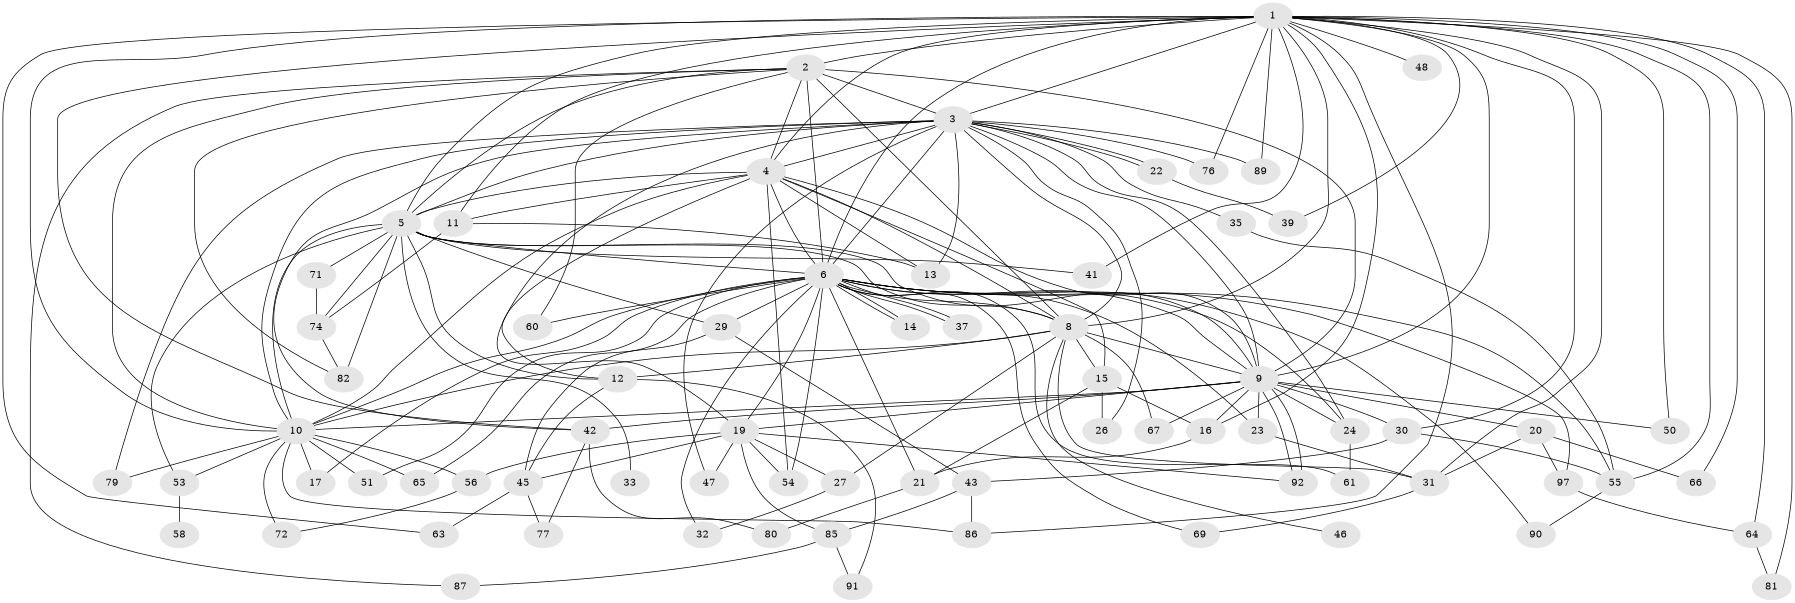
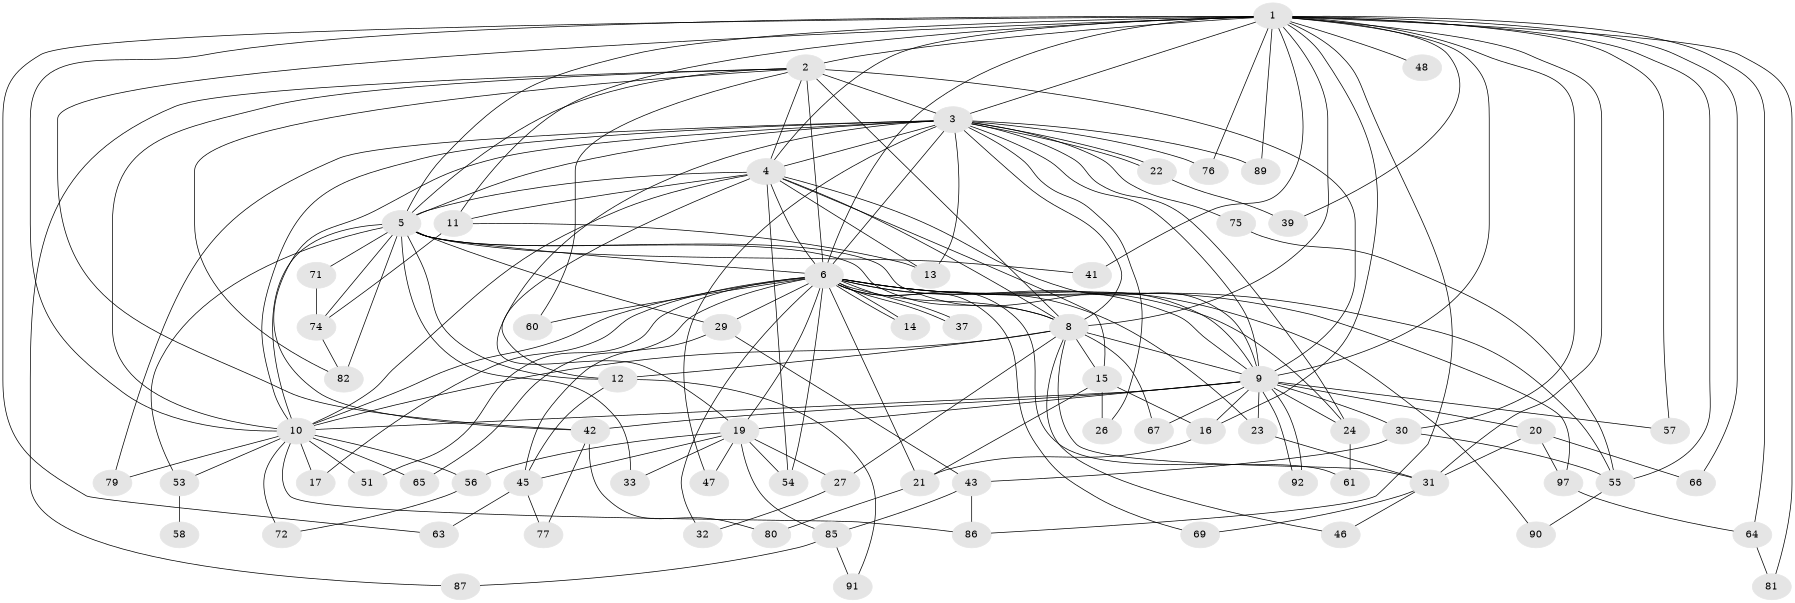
(1236, 223) -> (1236, 223)
(1670, 431) -> (1670, 431)
(993, 455) -> (683, 458)
none -> (1385, 509)
